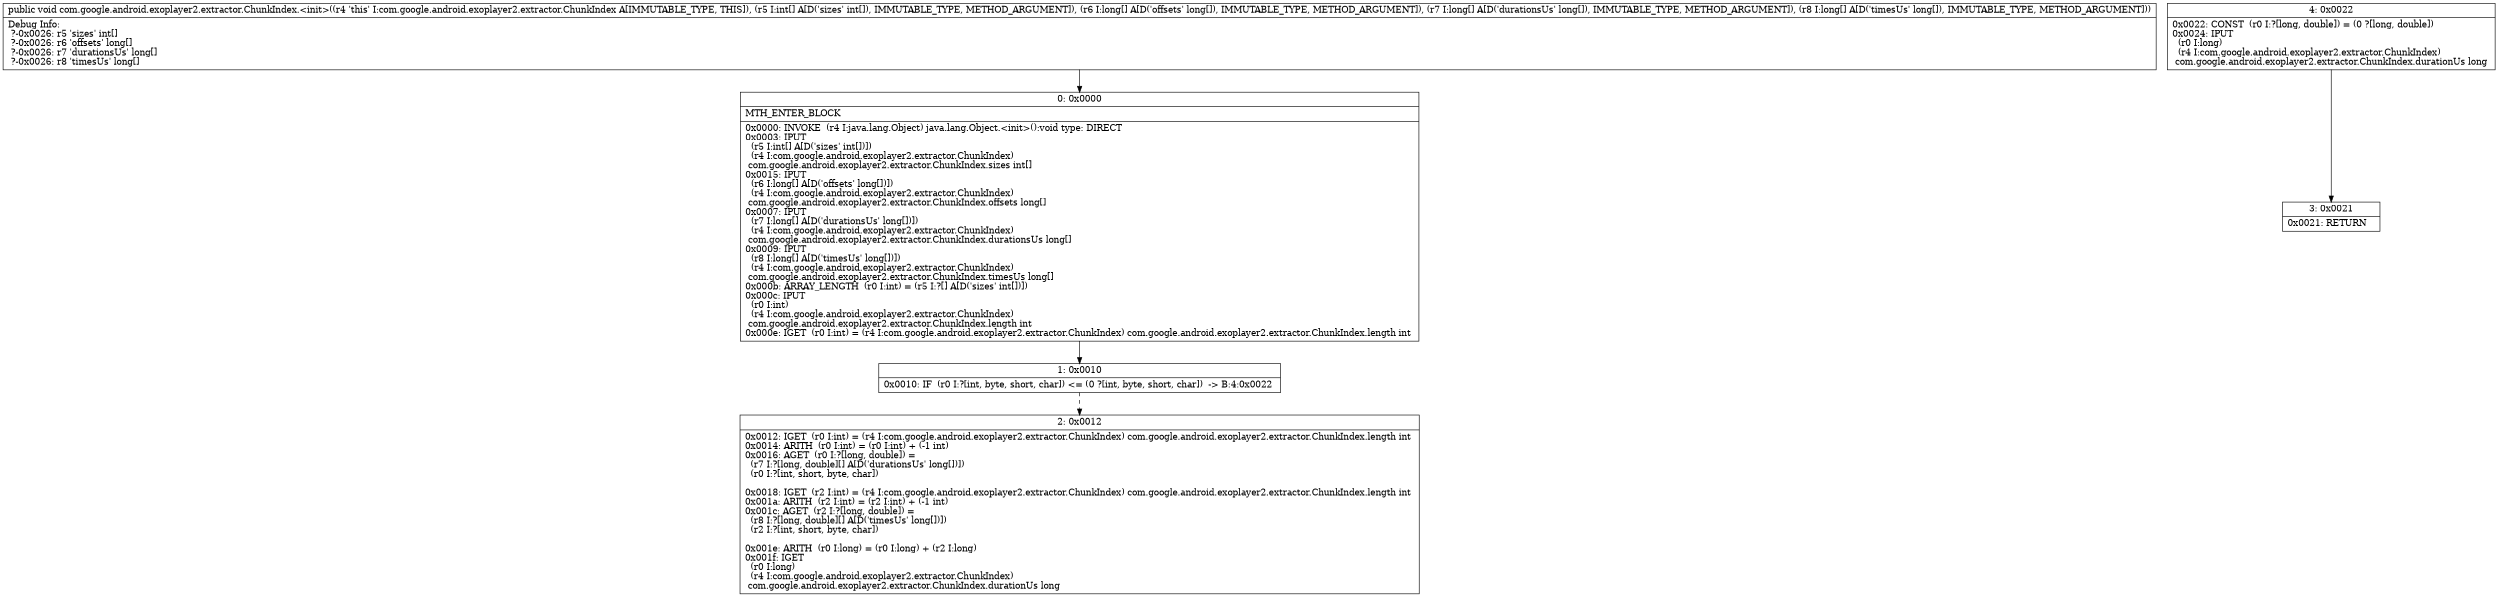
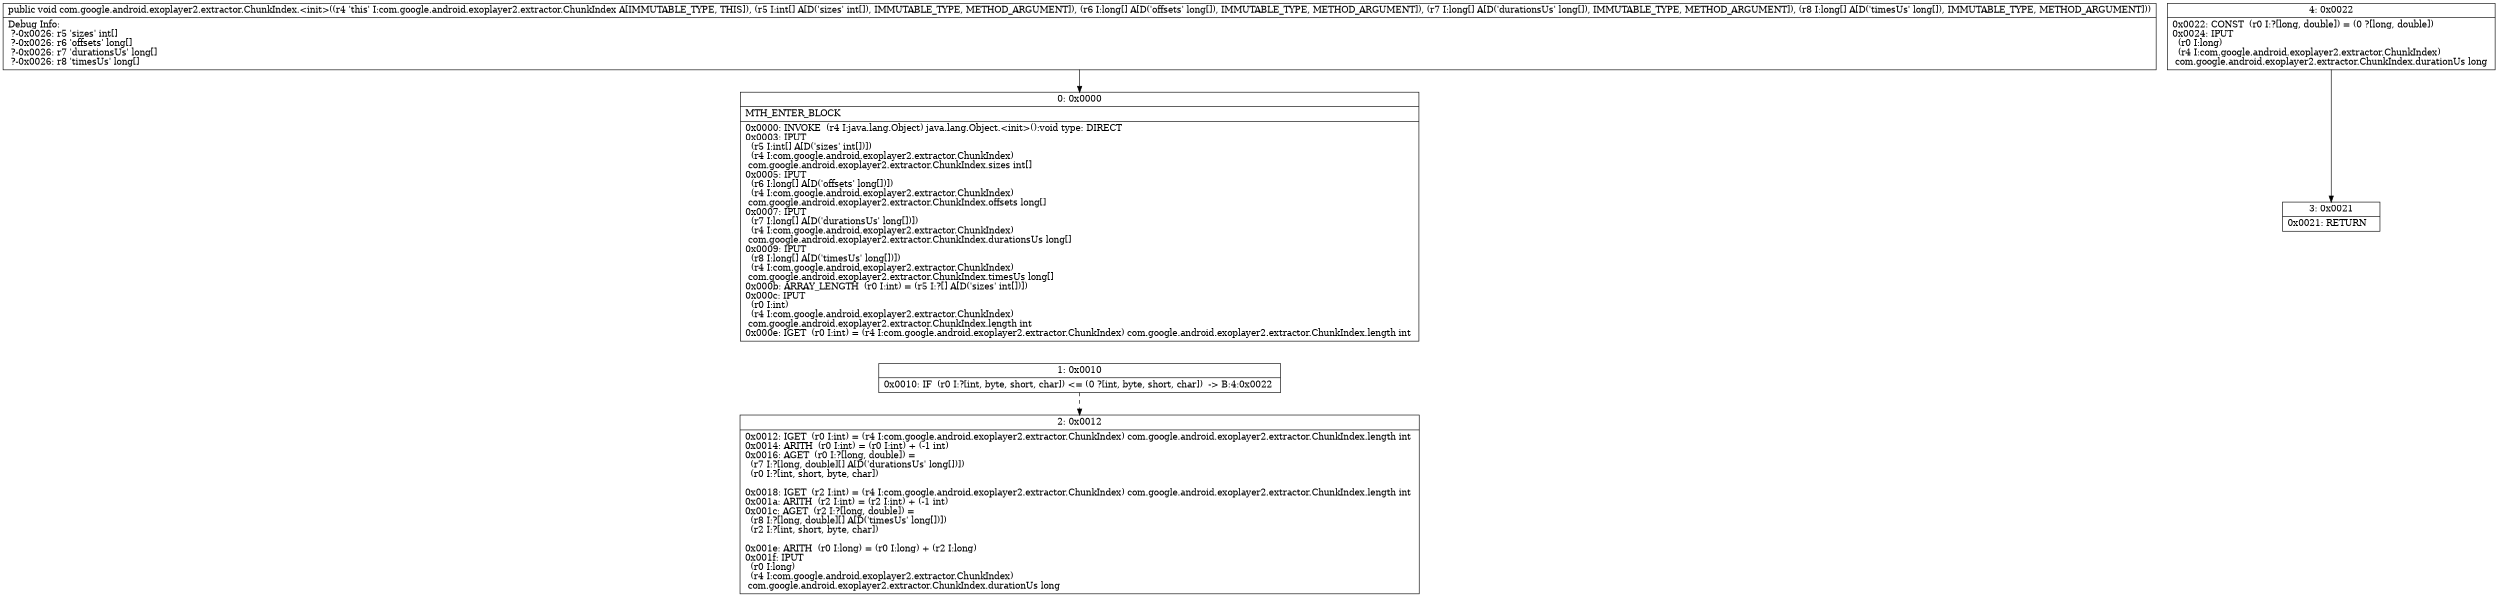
(779, 175) -> (779, 175)
(1080, 349) -> none
(777, 558) -> (777, 558)
